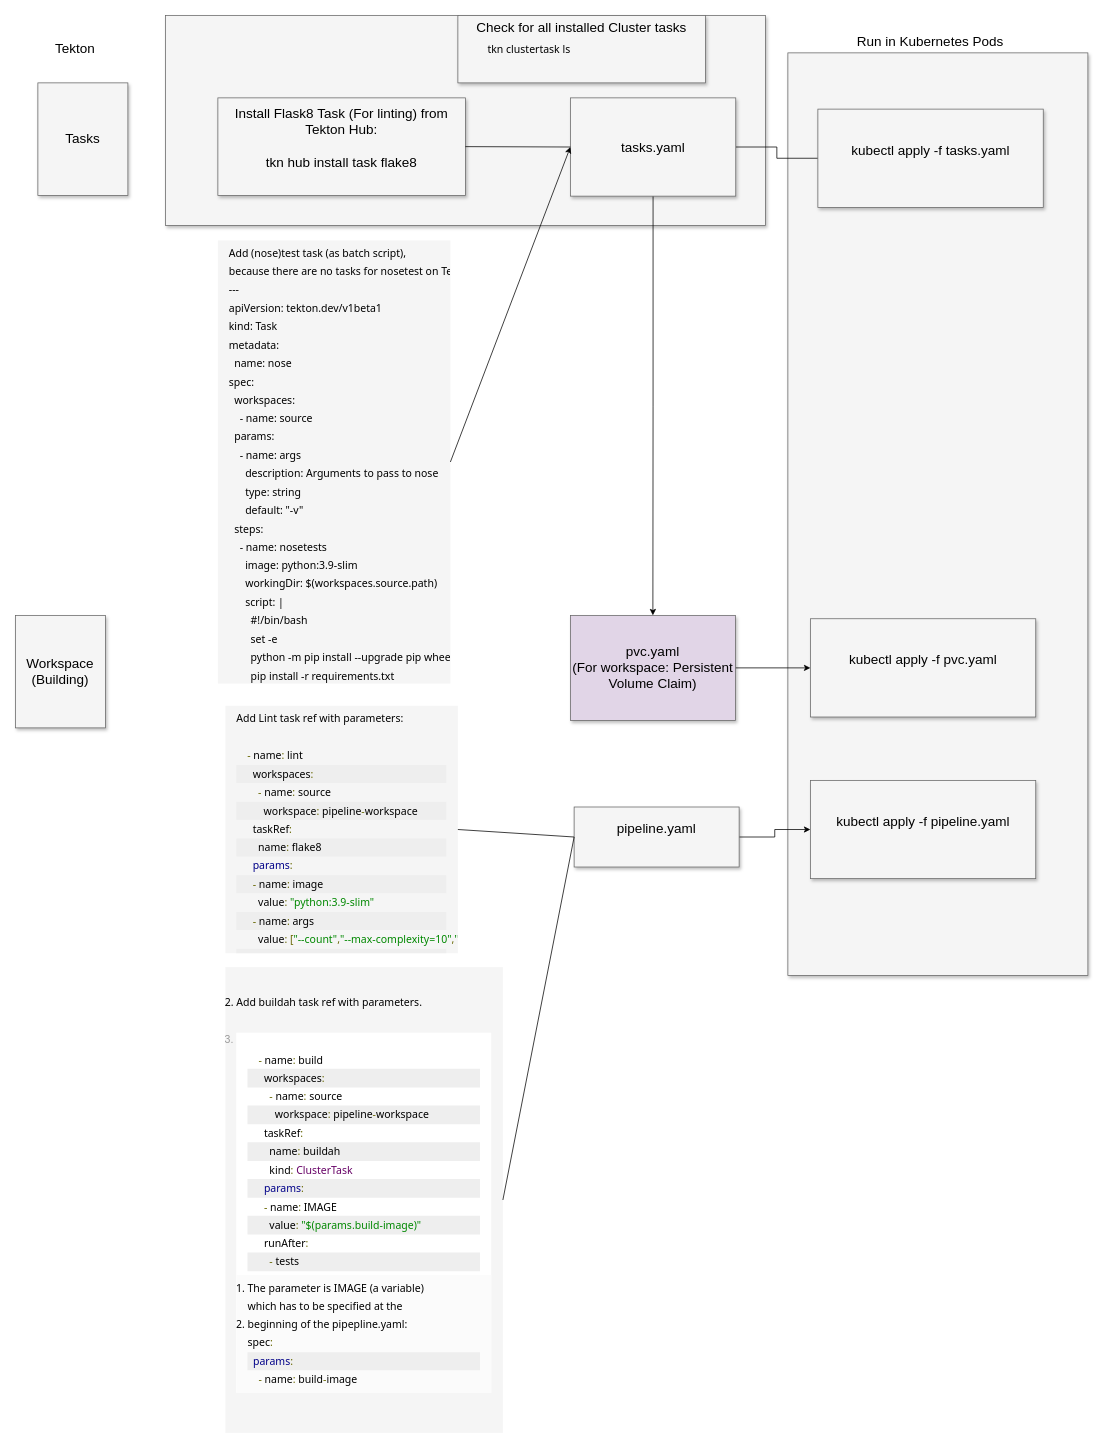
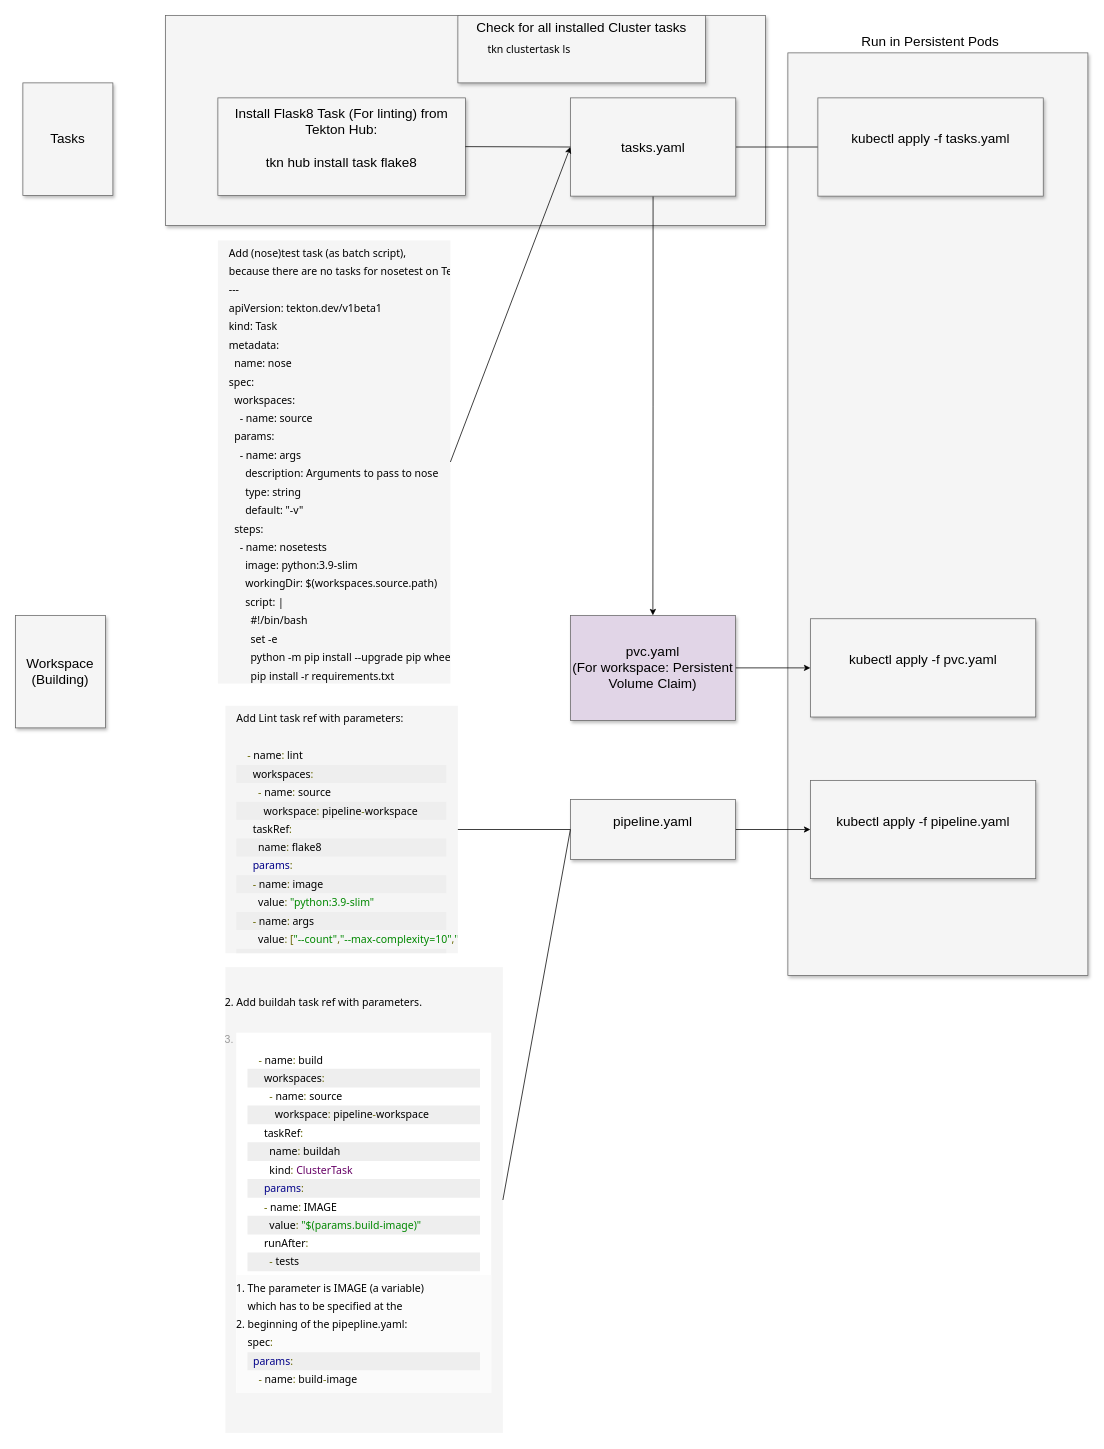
(930, 42) -> (930, 42)
(75, 49) -> none
(83, 139) -> (68, 139)
(931, 158) -> (931, 147)
(657, 837) -> (653, 830)
